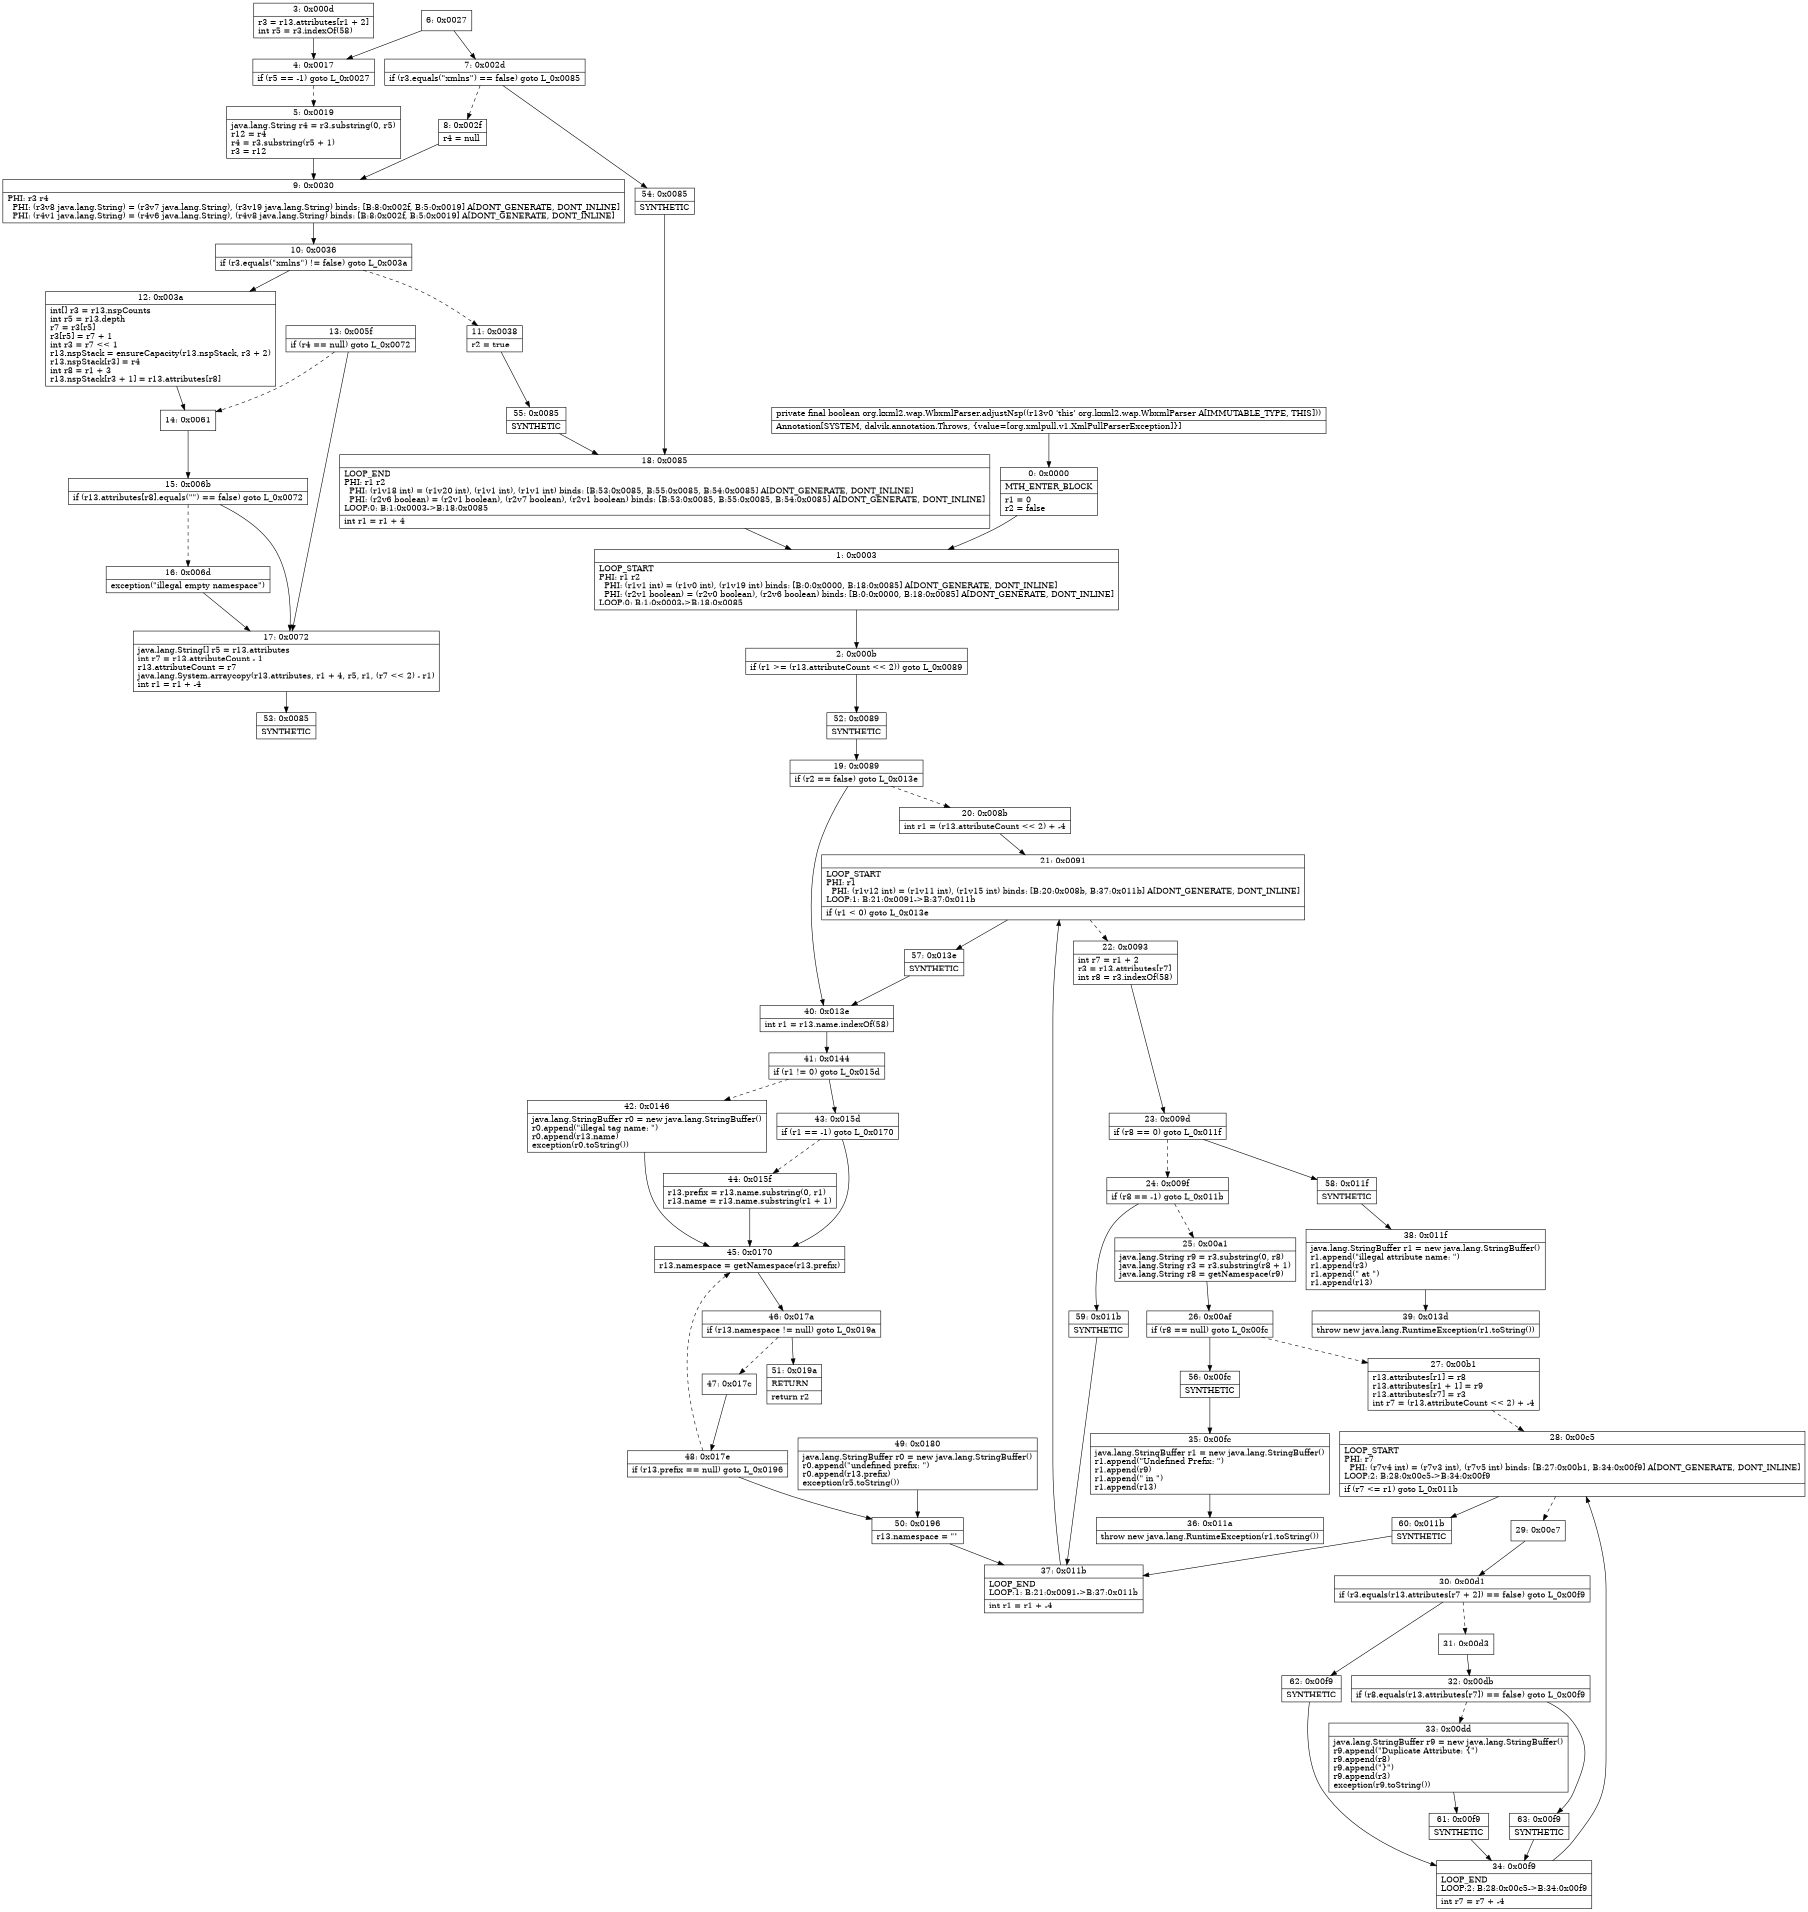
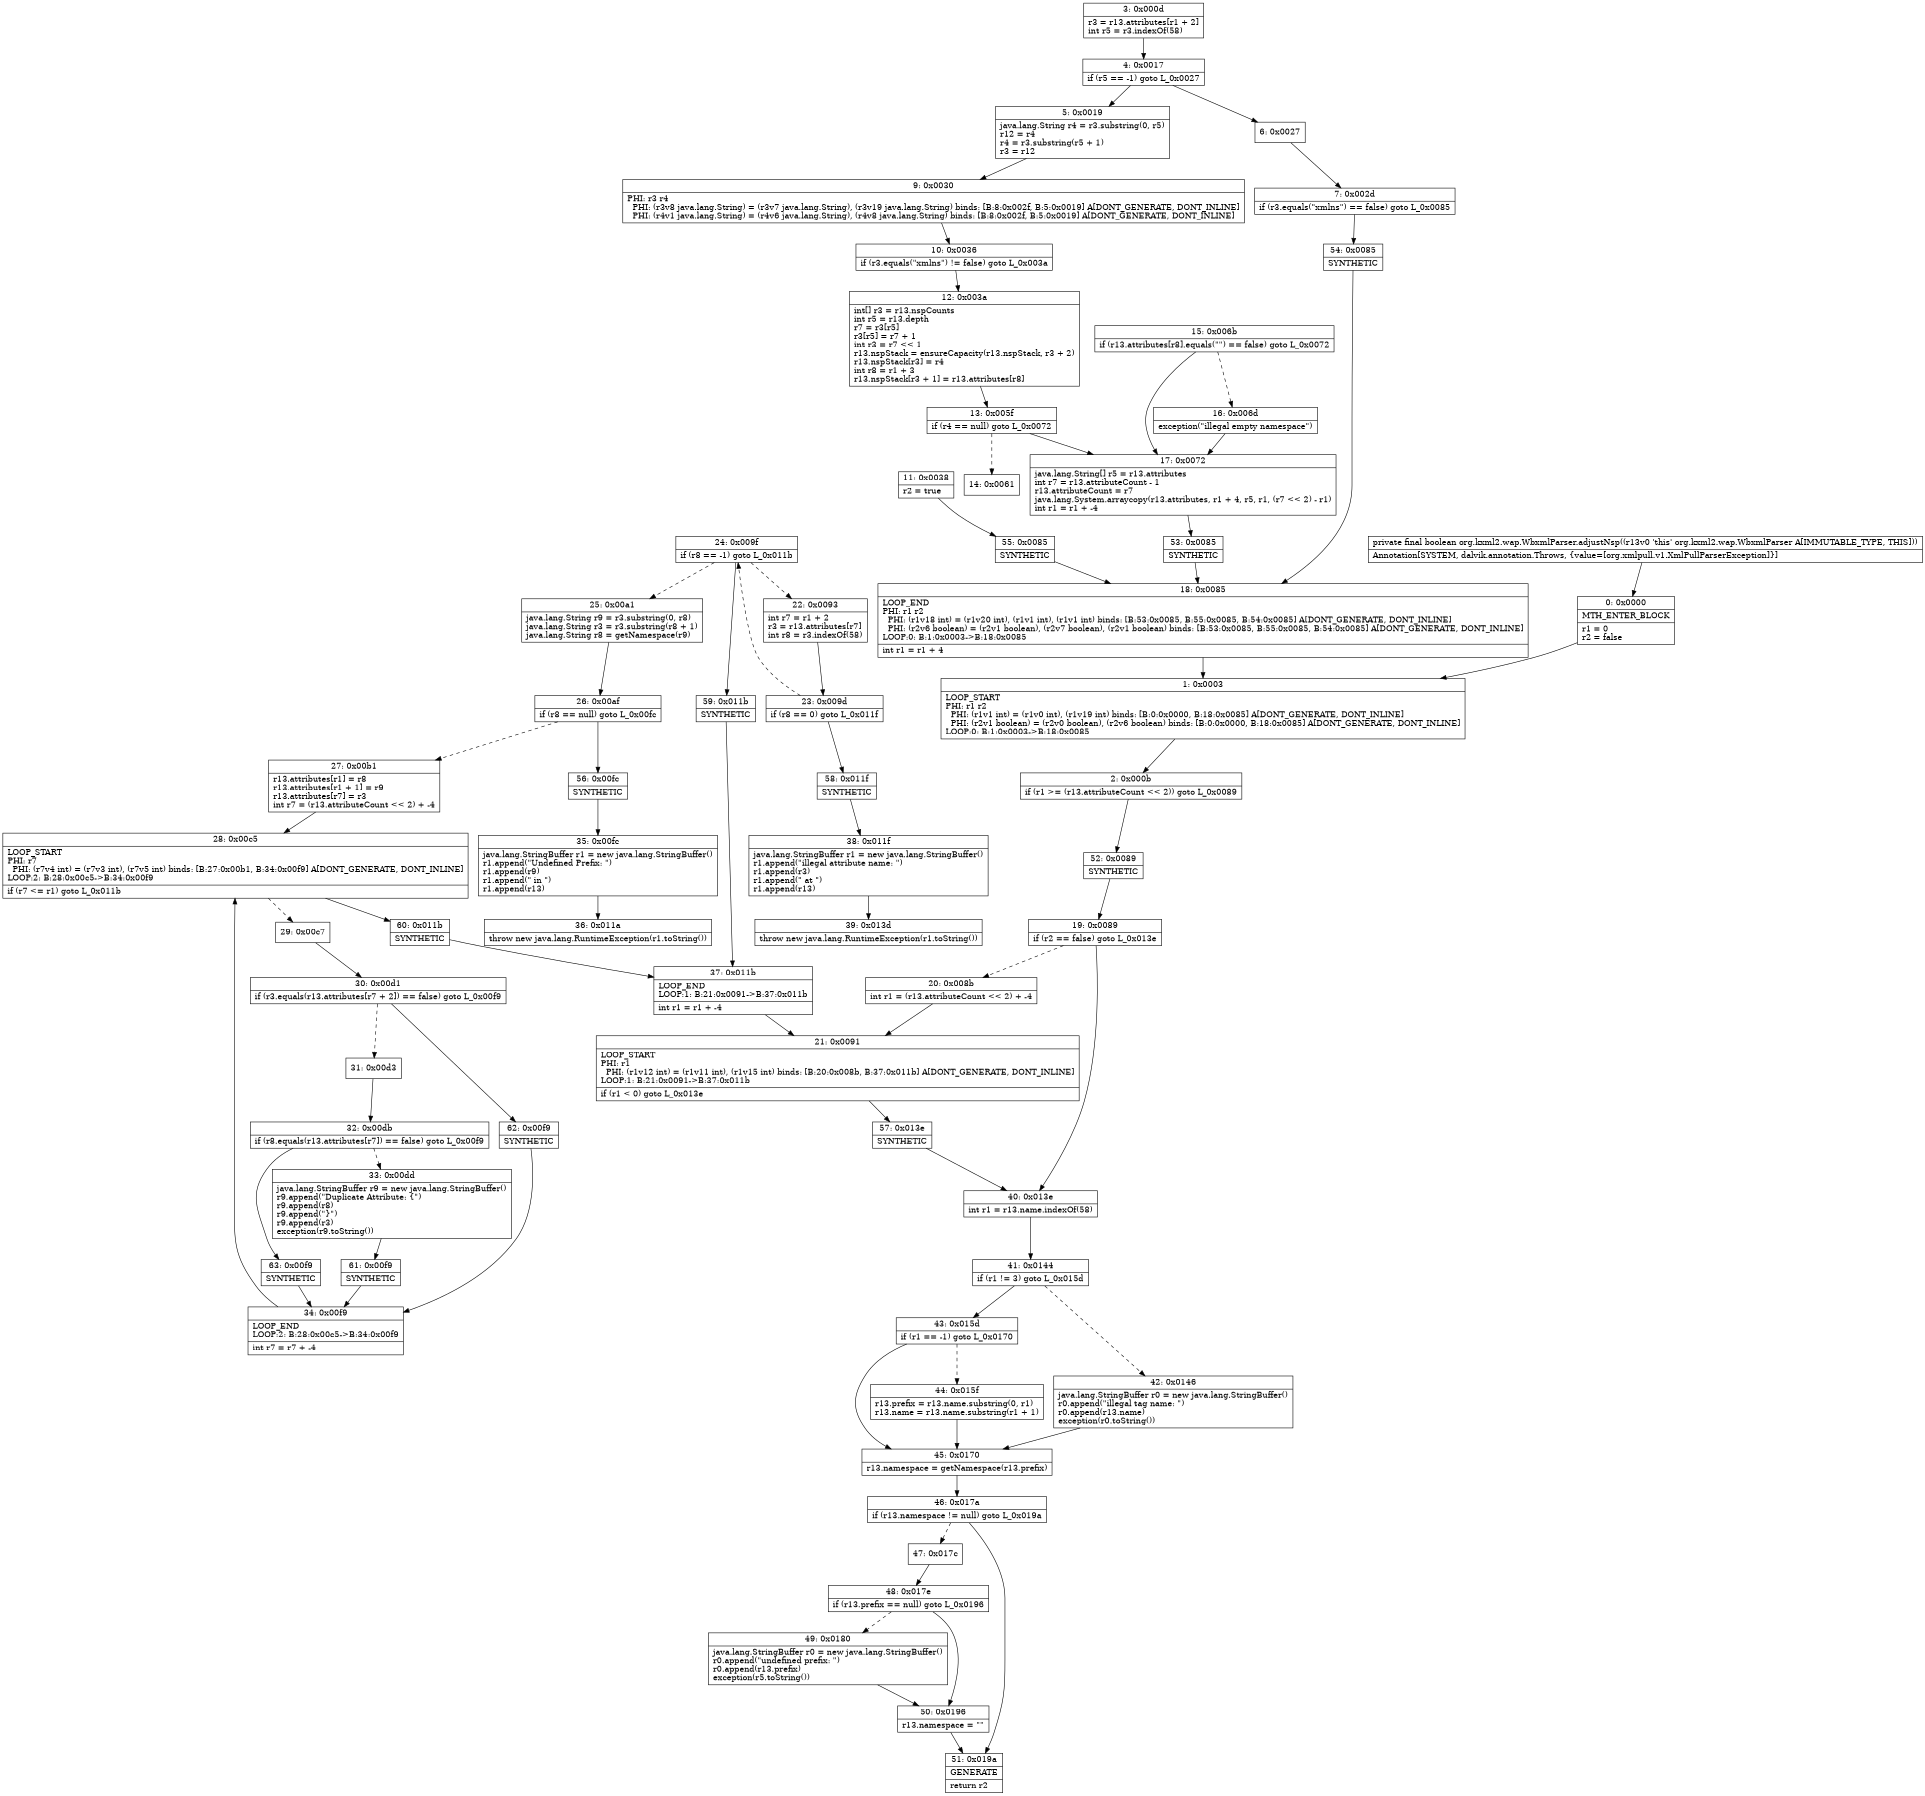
(387, 44) -> (1212, 103)
(314, 93) -> (1122, 94)
(463, 132) -> none
(420, 291) -> none
(180, 395) -> (983, 394)
(188, 452) -> none
none -> (1196, 570)
(1097, 928) -> (769, 579)
(827, 1072) -> (1031, 1279)
(687, 1358) -> (879, 1621)
(790, 1384) -> (974, 1773)
(1505, 1419) -> (302, 821)
(974, 1553) -> (955, 1740)
